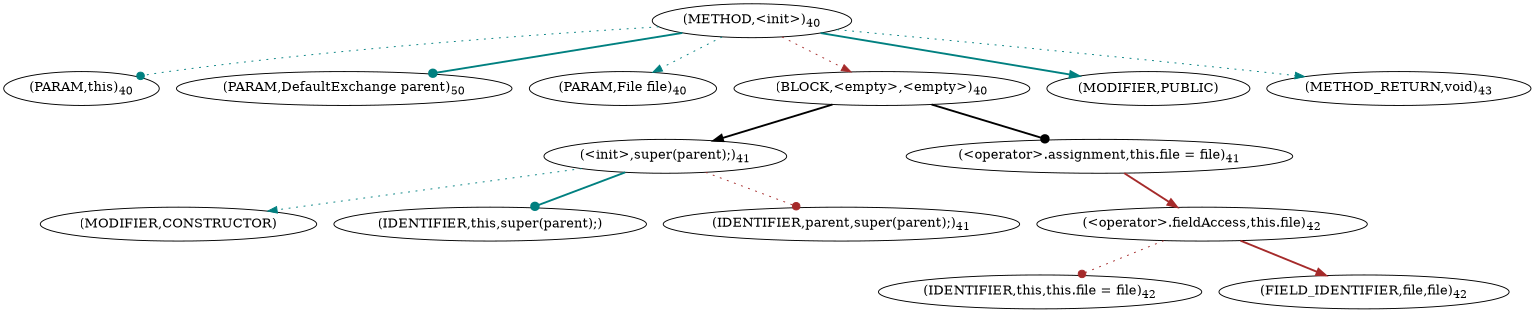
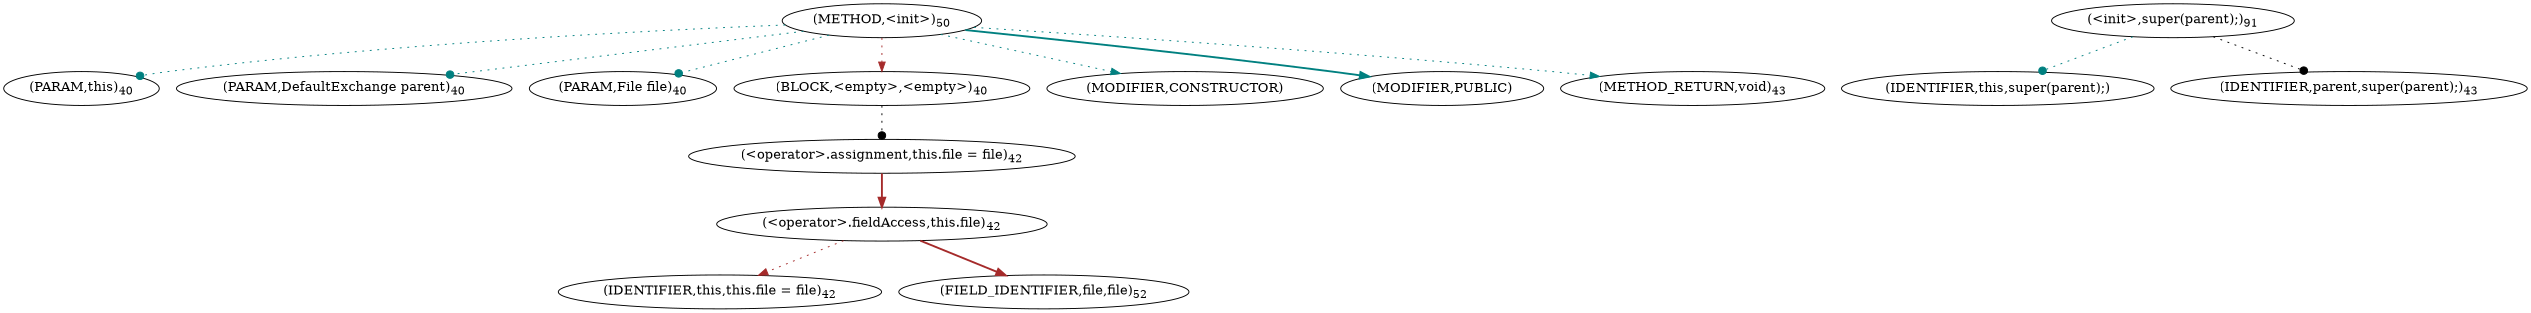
(814, 19) -> (944, 19)
(692, 52) -> (756, 54)
(560, 53) -> (629, 53)
(458, 87) -> (458, 87)
(778, 121) -> none
(986, 121) -> (882, 119)
(743, 155) -> (2251, 19)
(1233, 155) -> (1016, 155)
(429, 189) -> (1026, 53)
(582, 189) -> (2089, 53)
(749, 189) -> (2257, 53)
(963, 223) -> (2471, 87)
(1125, 257) -> (805, 256)
(1461, 291) -> (1140, 291)
